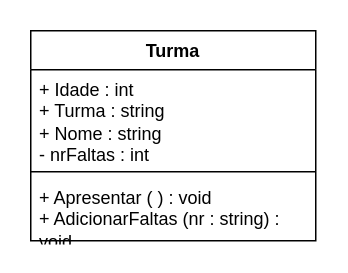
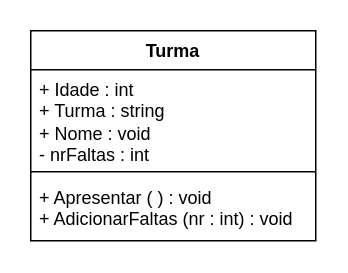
(109, 123) -> (109, 123)
(175, 221) -> (175, 221)
